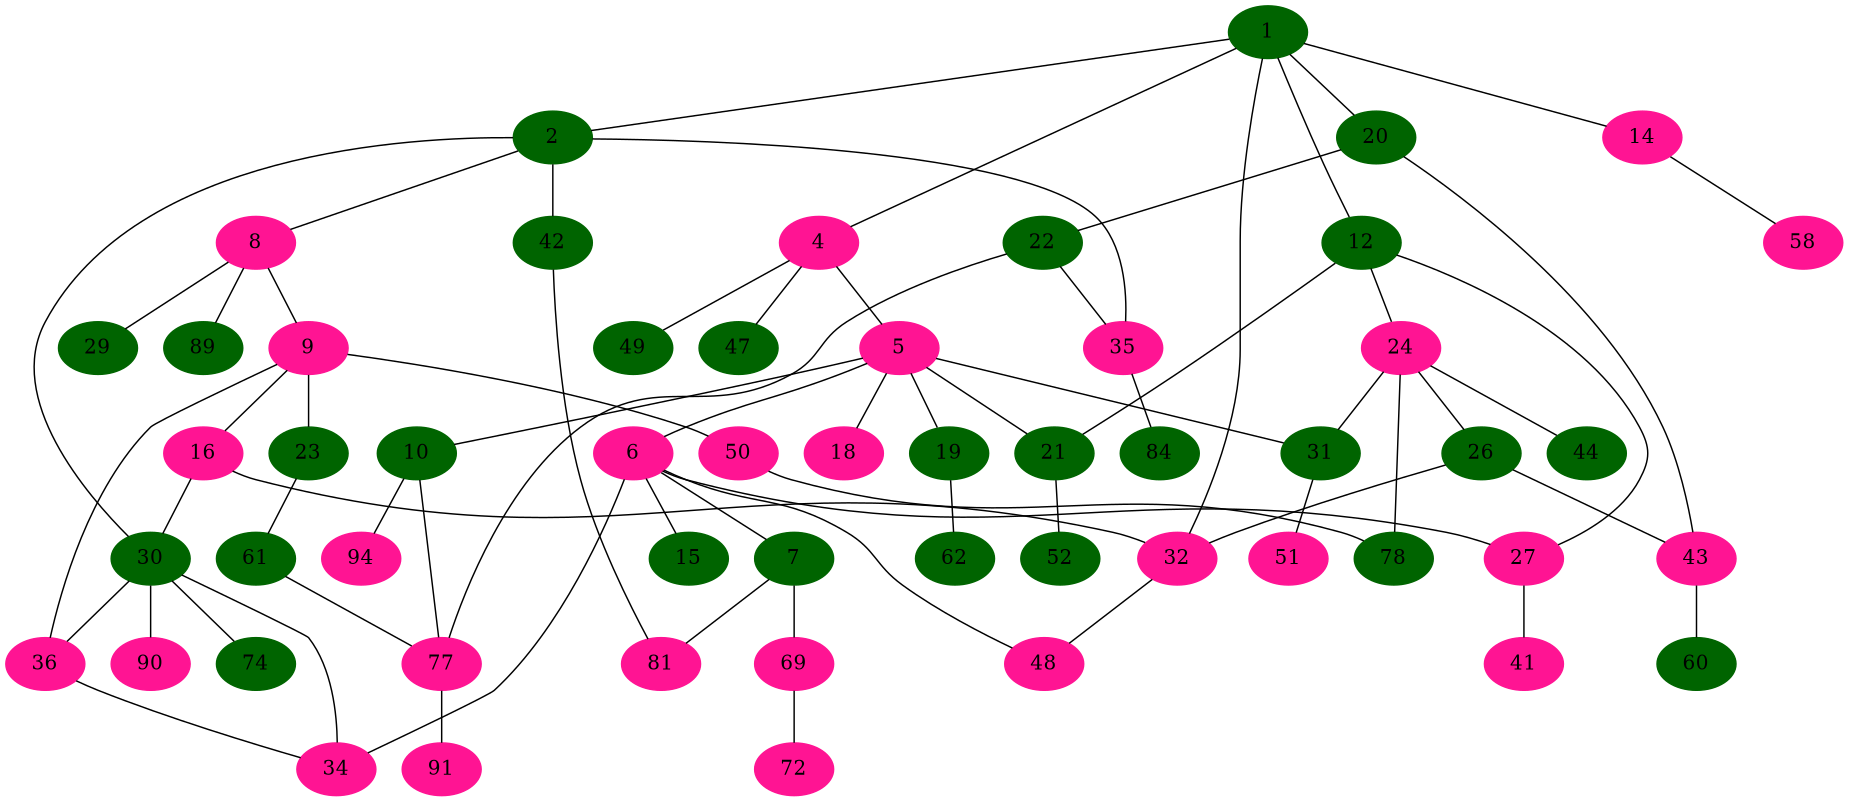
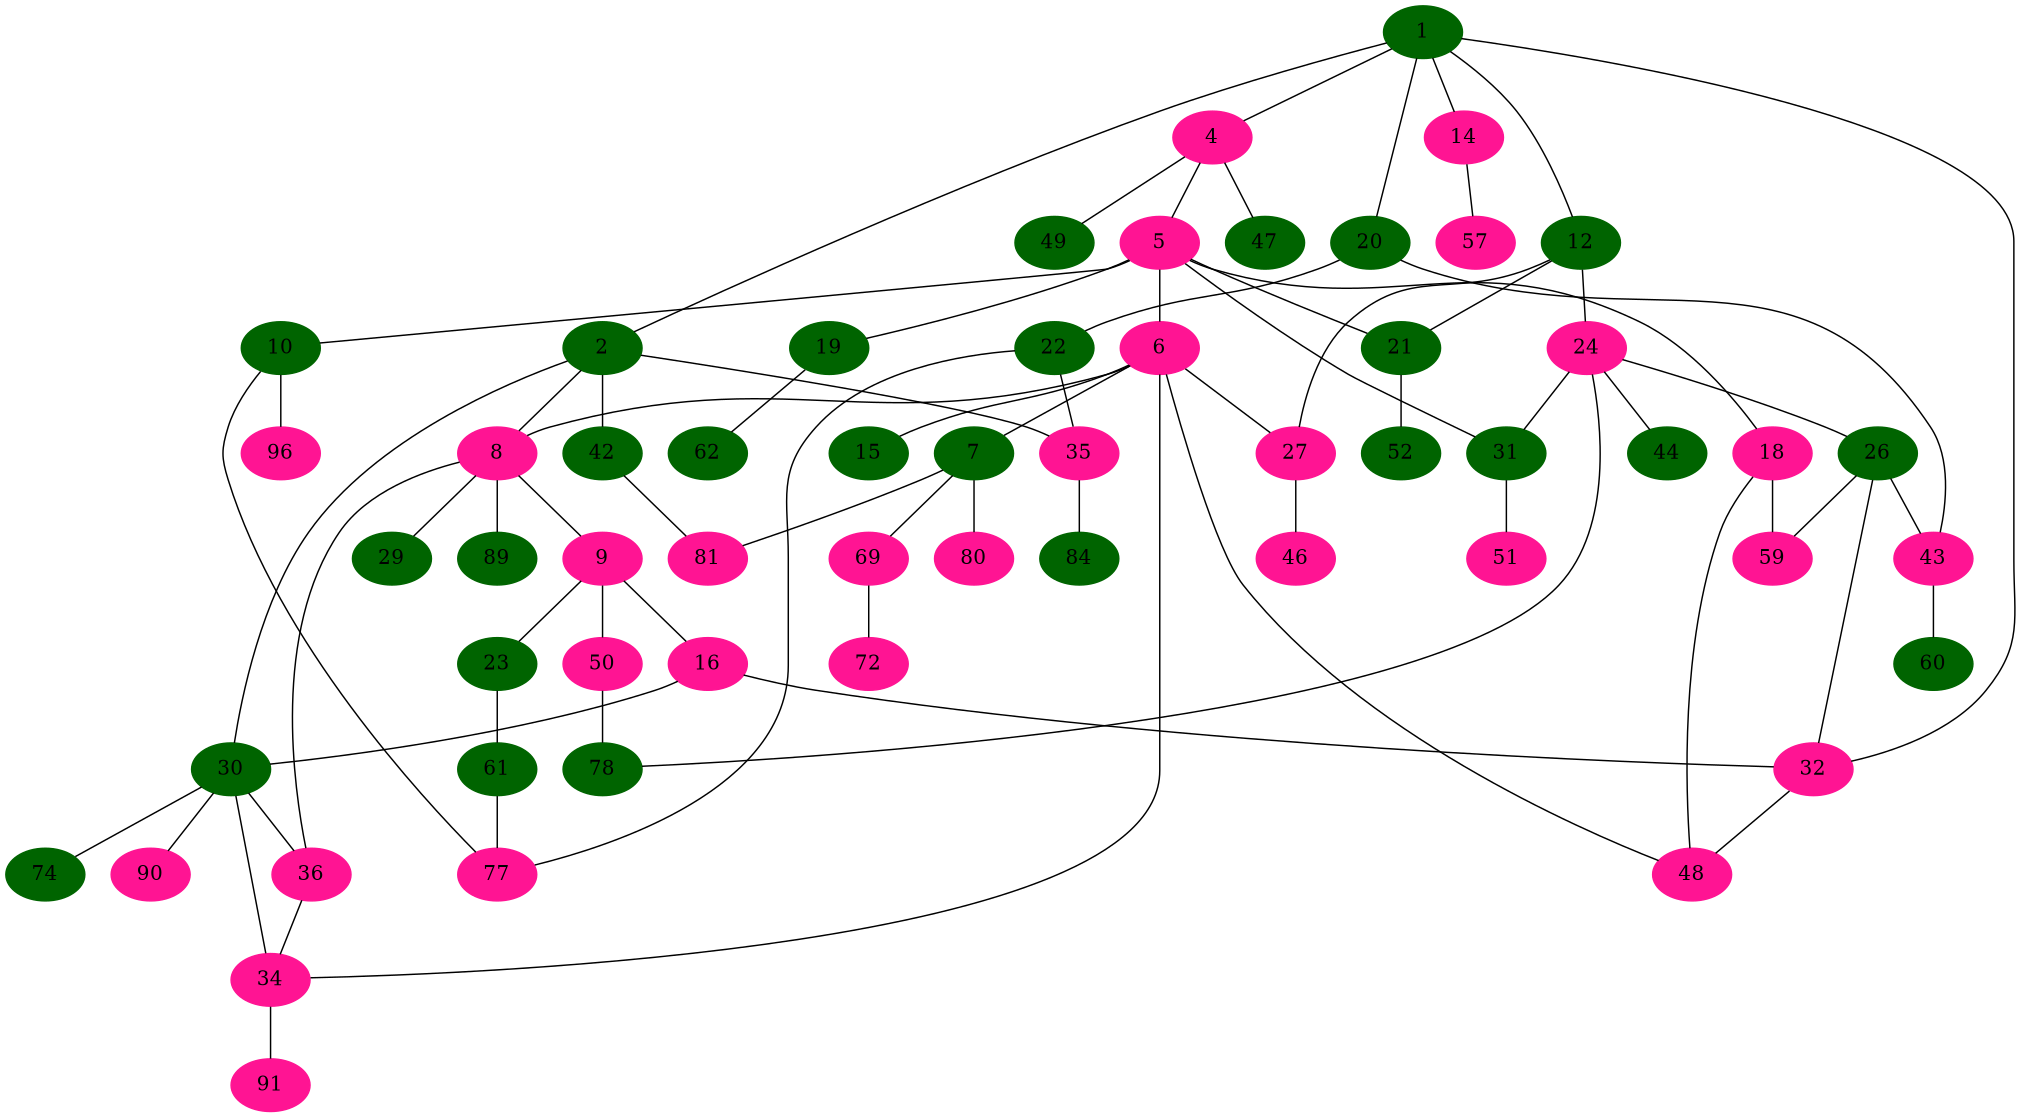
(1803, 243) -> (1476, 243)
none -> (829, 401)
(121, 464) -> (304, 616)
(361, 559) -> (281, 453)
none -> (974, 559)
none -> (1773, 559)
none -> (1693, 656)
(1524, 664) -> (1296, 559)
(442, 708) -> (271, 1033)
